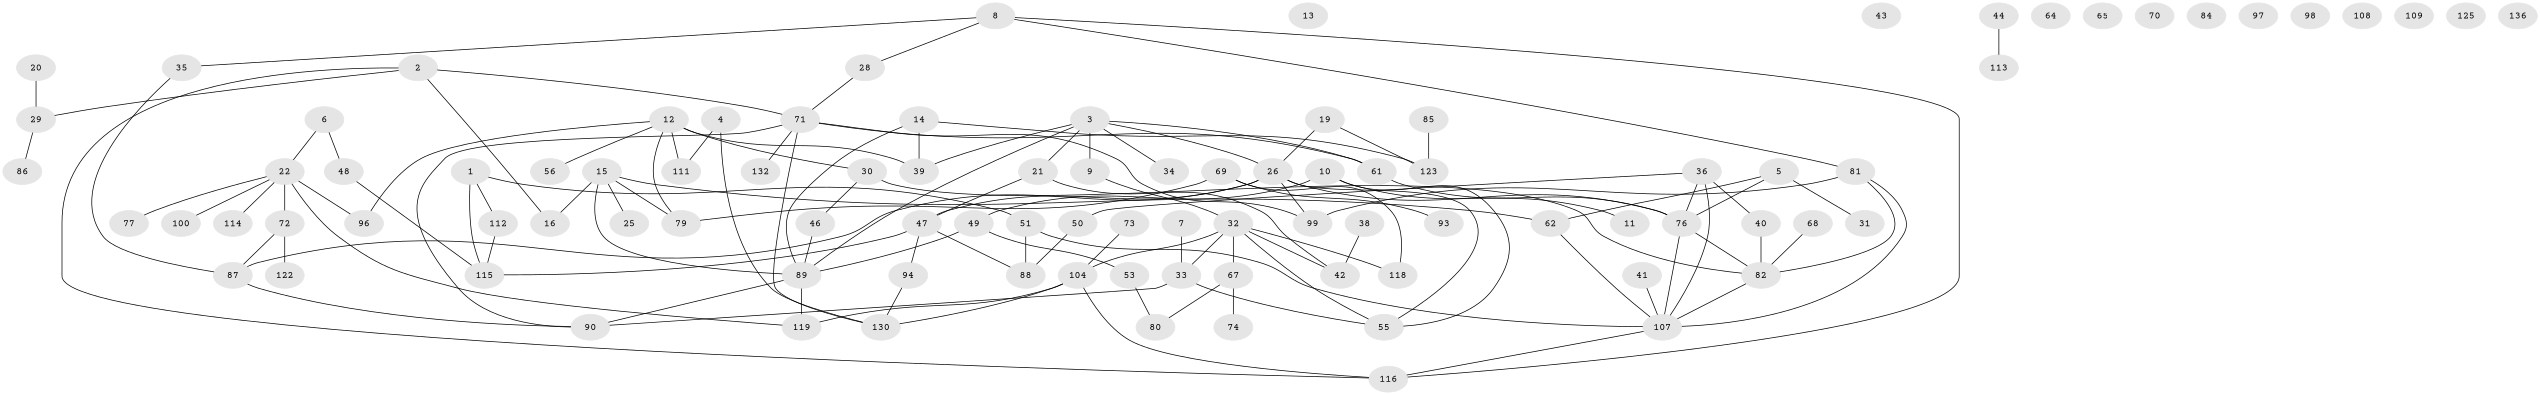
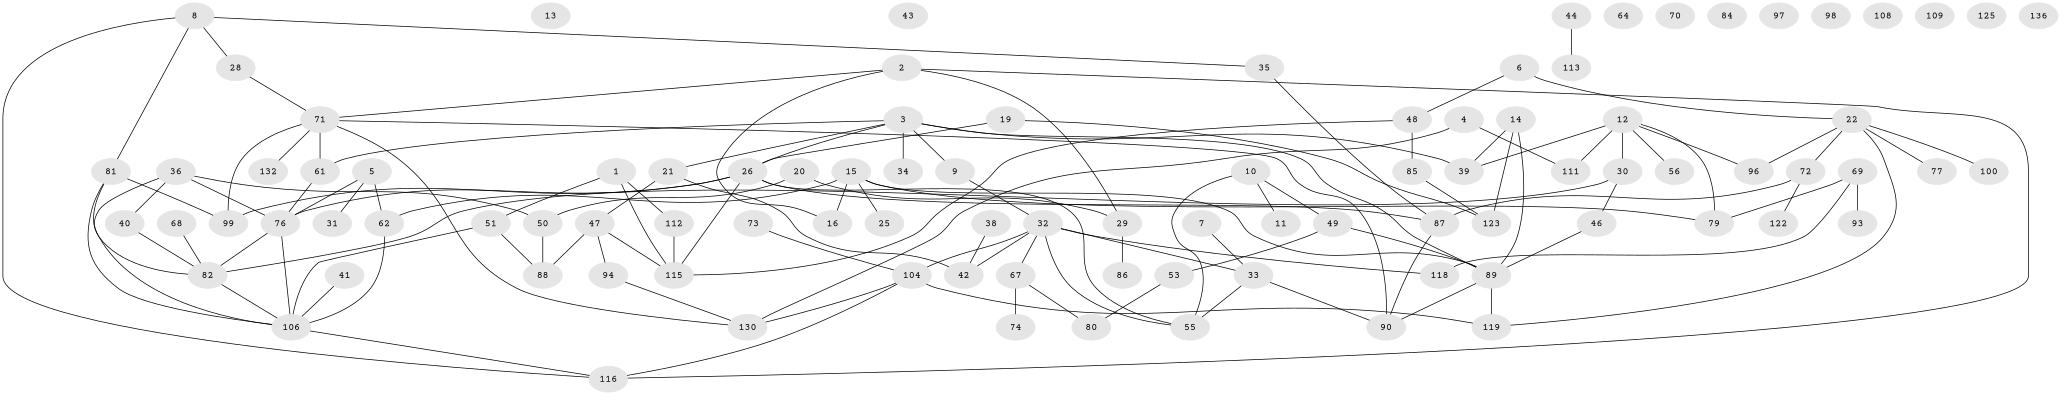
(2103, 16) -> none
none -> (1412, 146)
none -> (671, 198)
(1097, 198) -> (711, 223)
(233, 223) -> none
(1662, 327) -> (291, 327)
